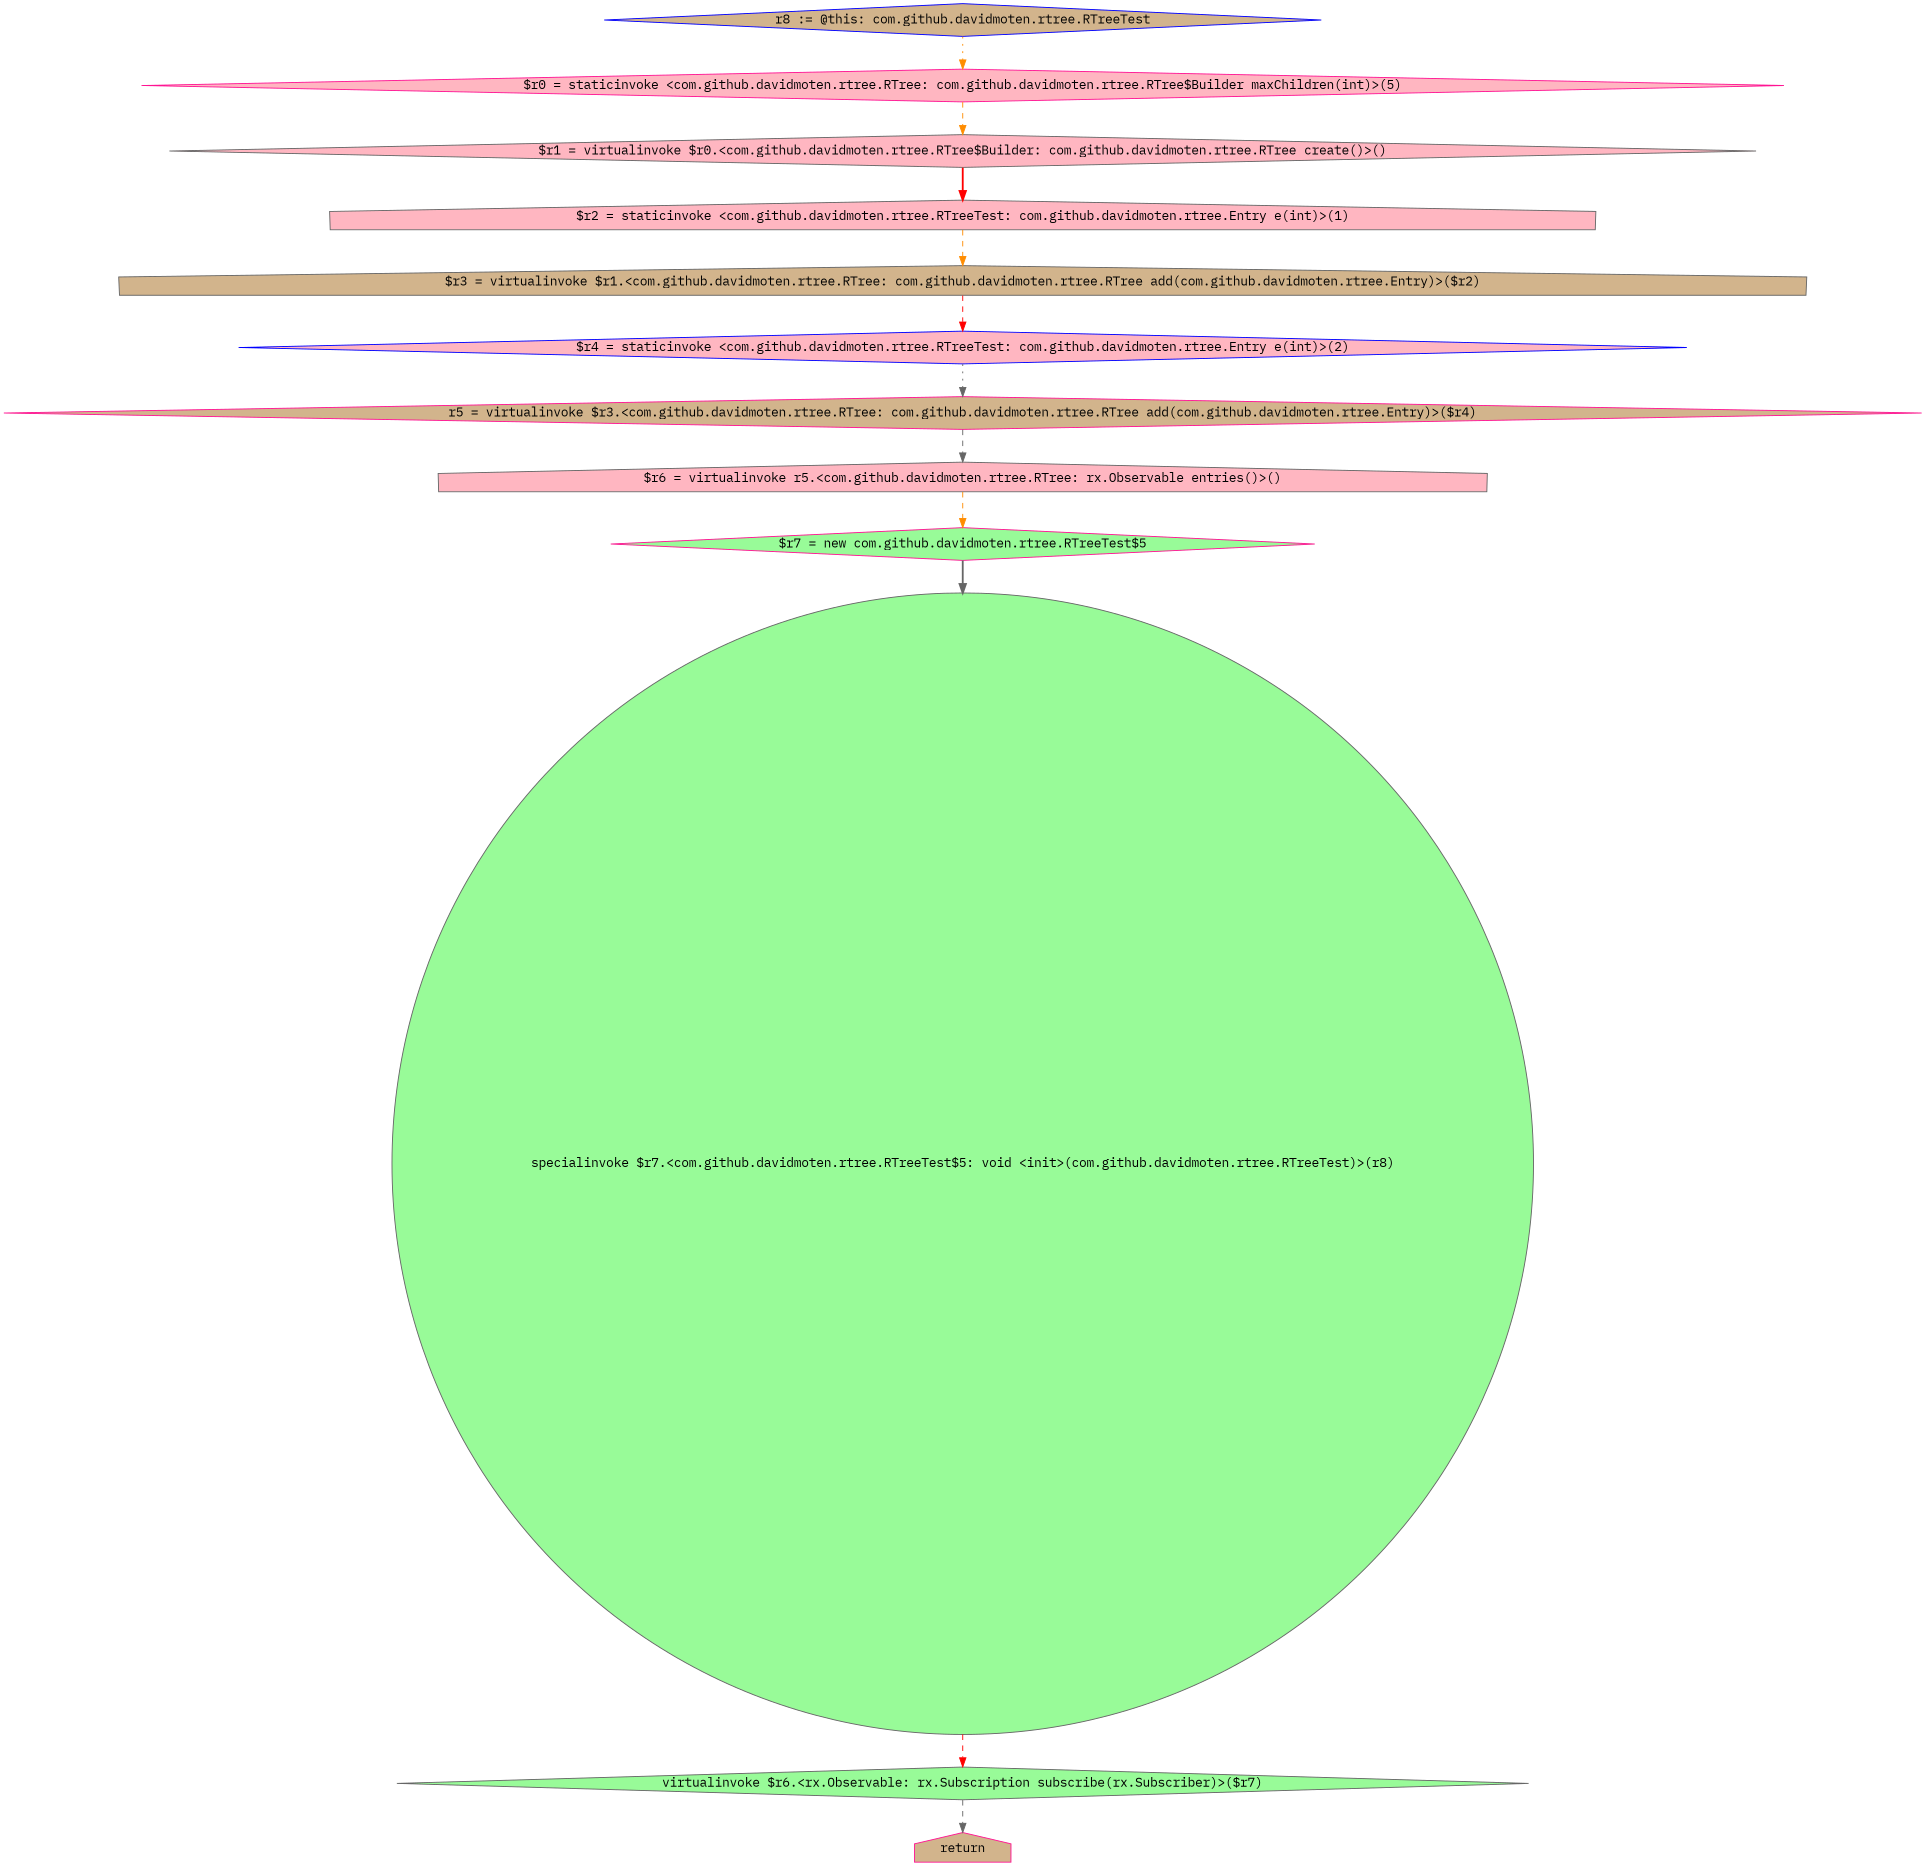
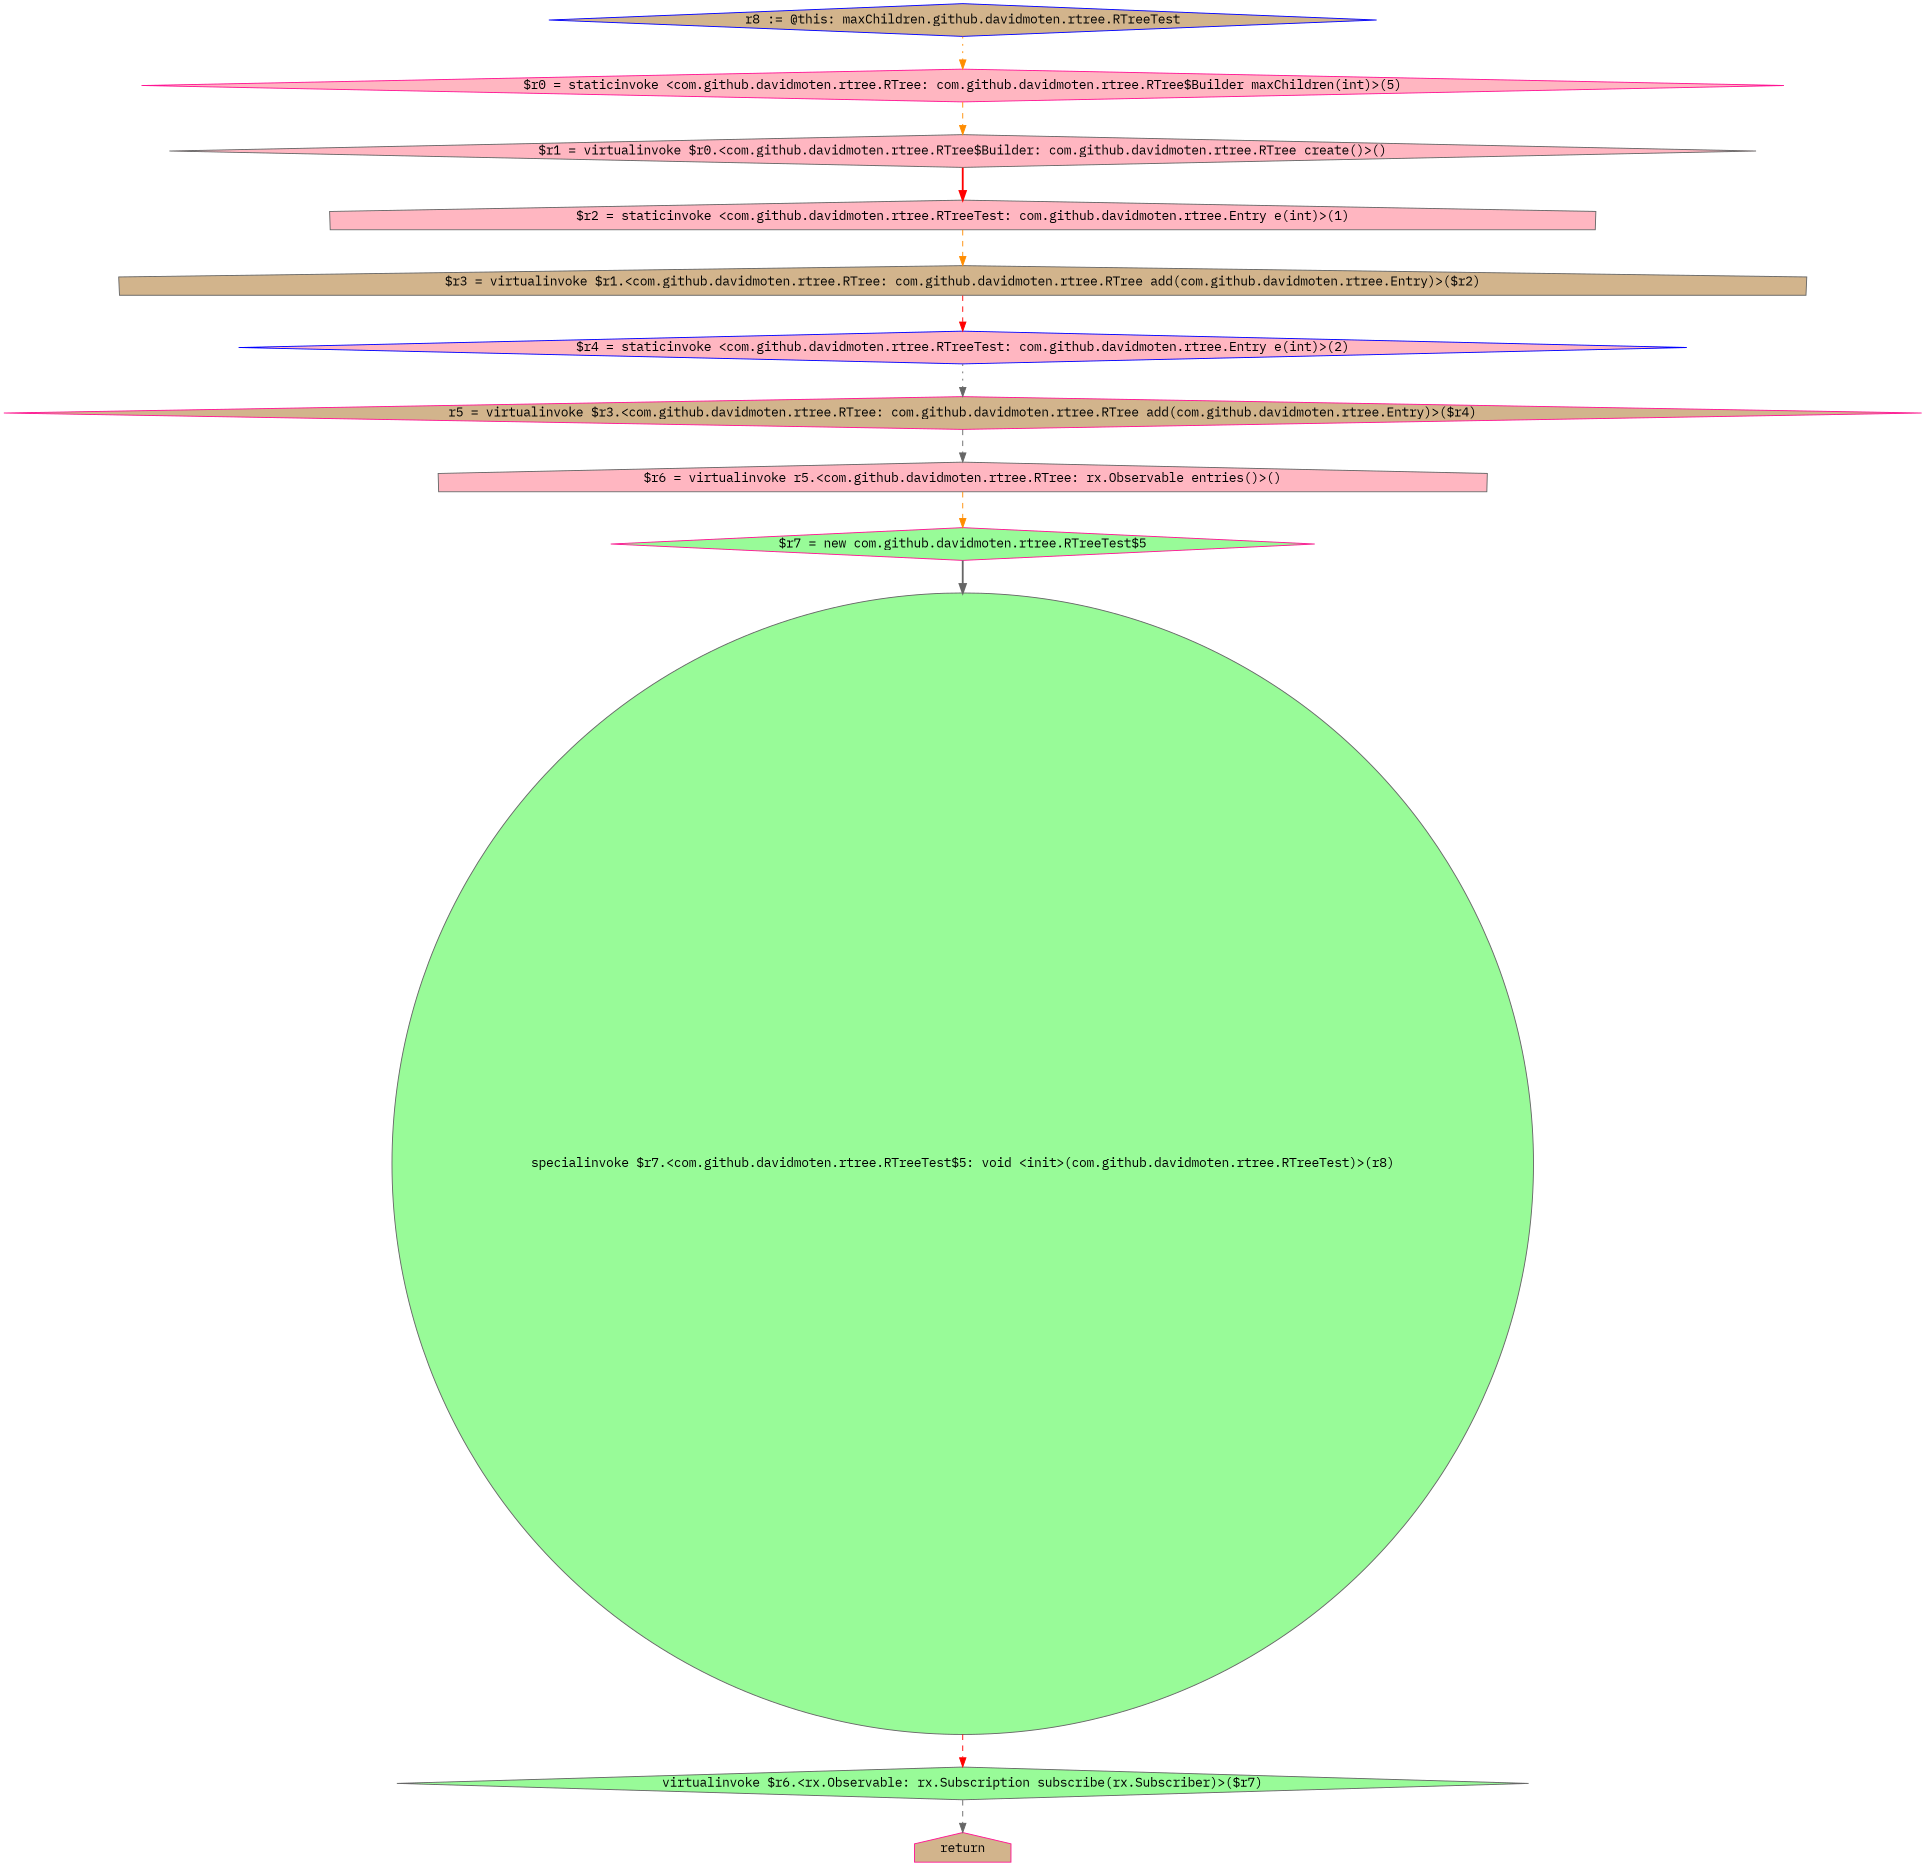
(963, 20) -> (963, 20)
